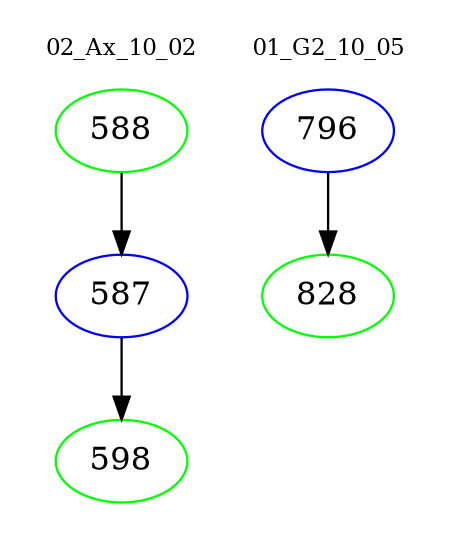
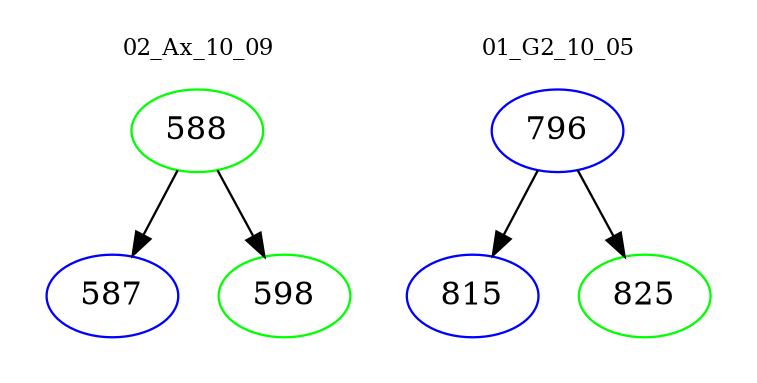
(122, 49) -> (198, 49)
(328, 296) -> (645, 296)
none -> (473, 296)
(122, 367) -> (235, 203)
